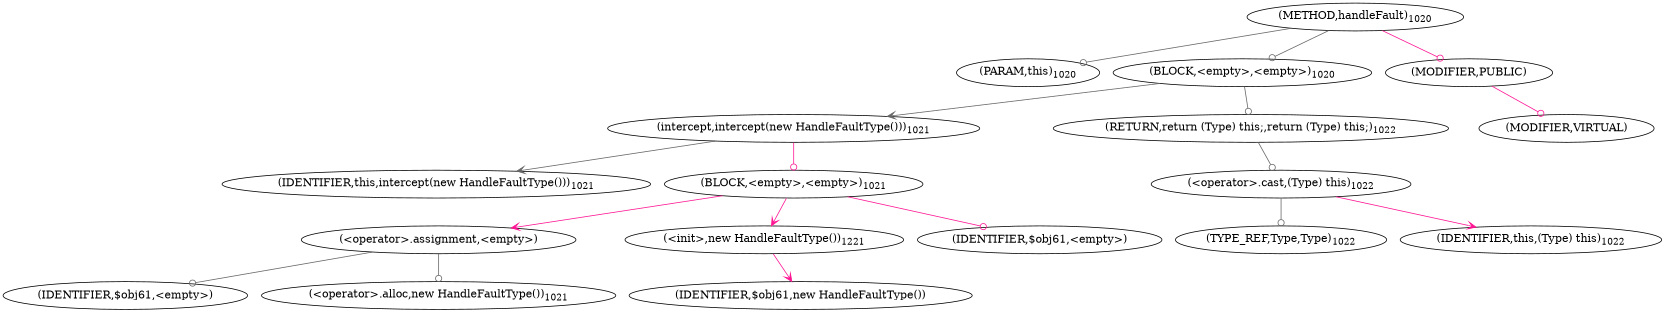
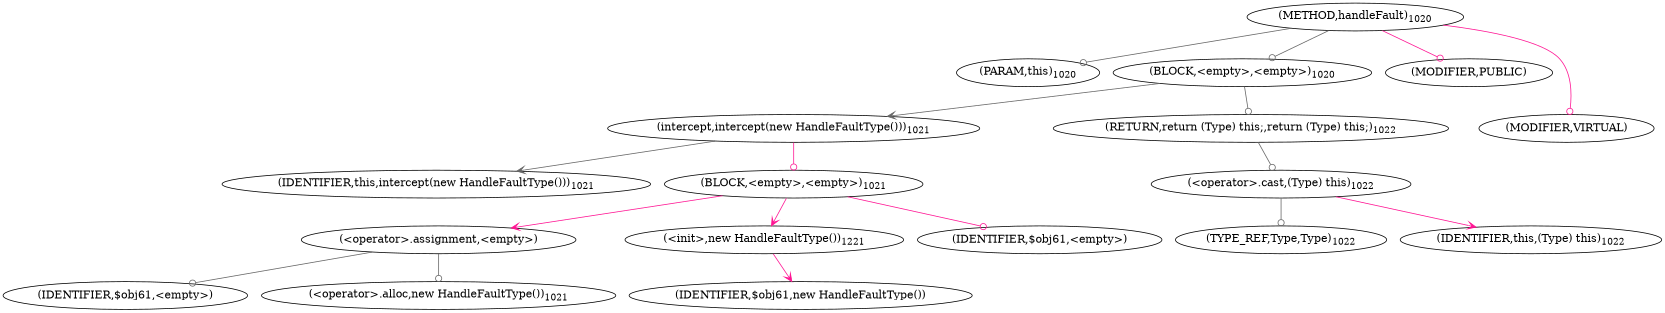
(1515, 99) -> (1529, 42)
